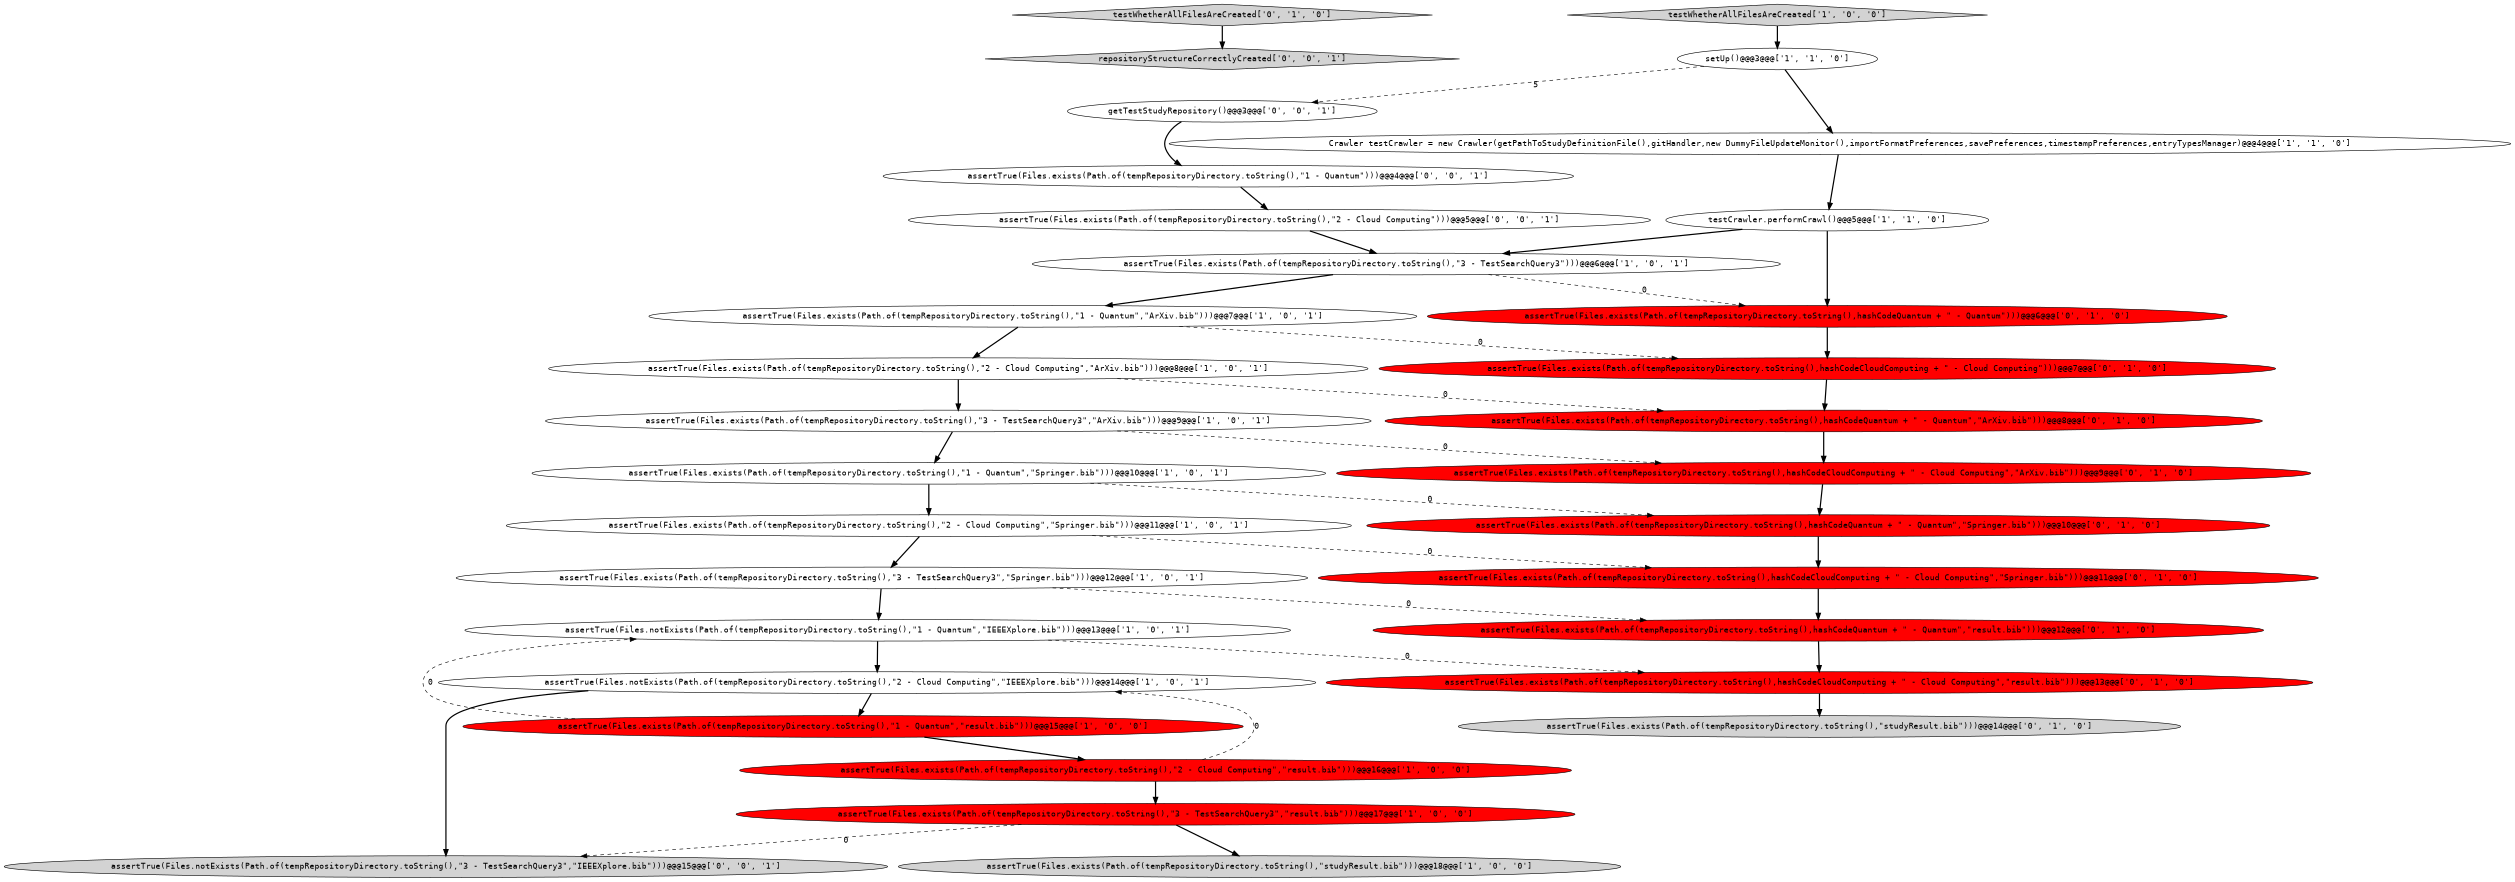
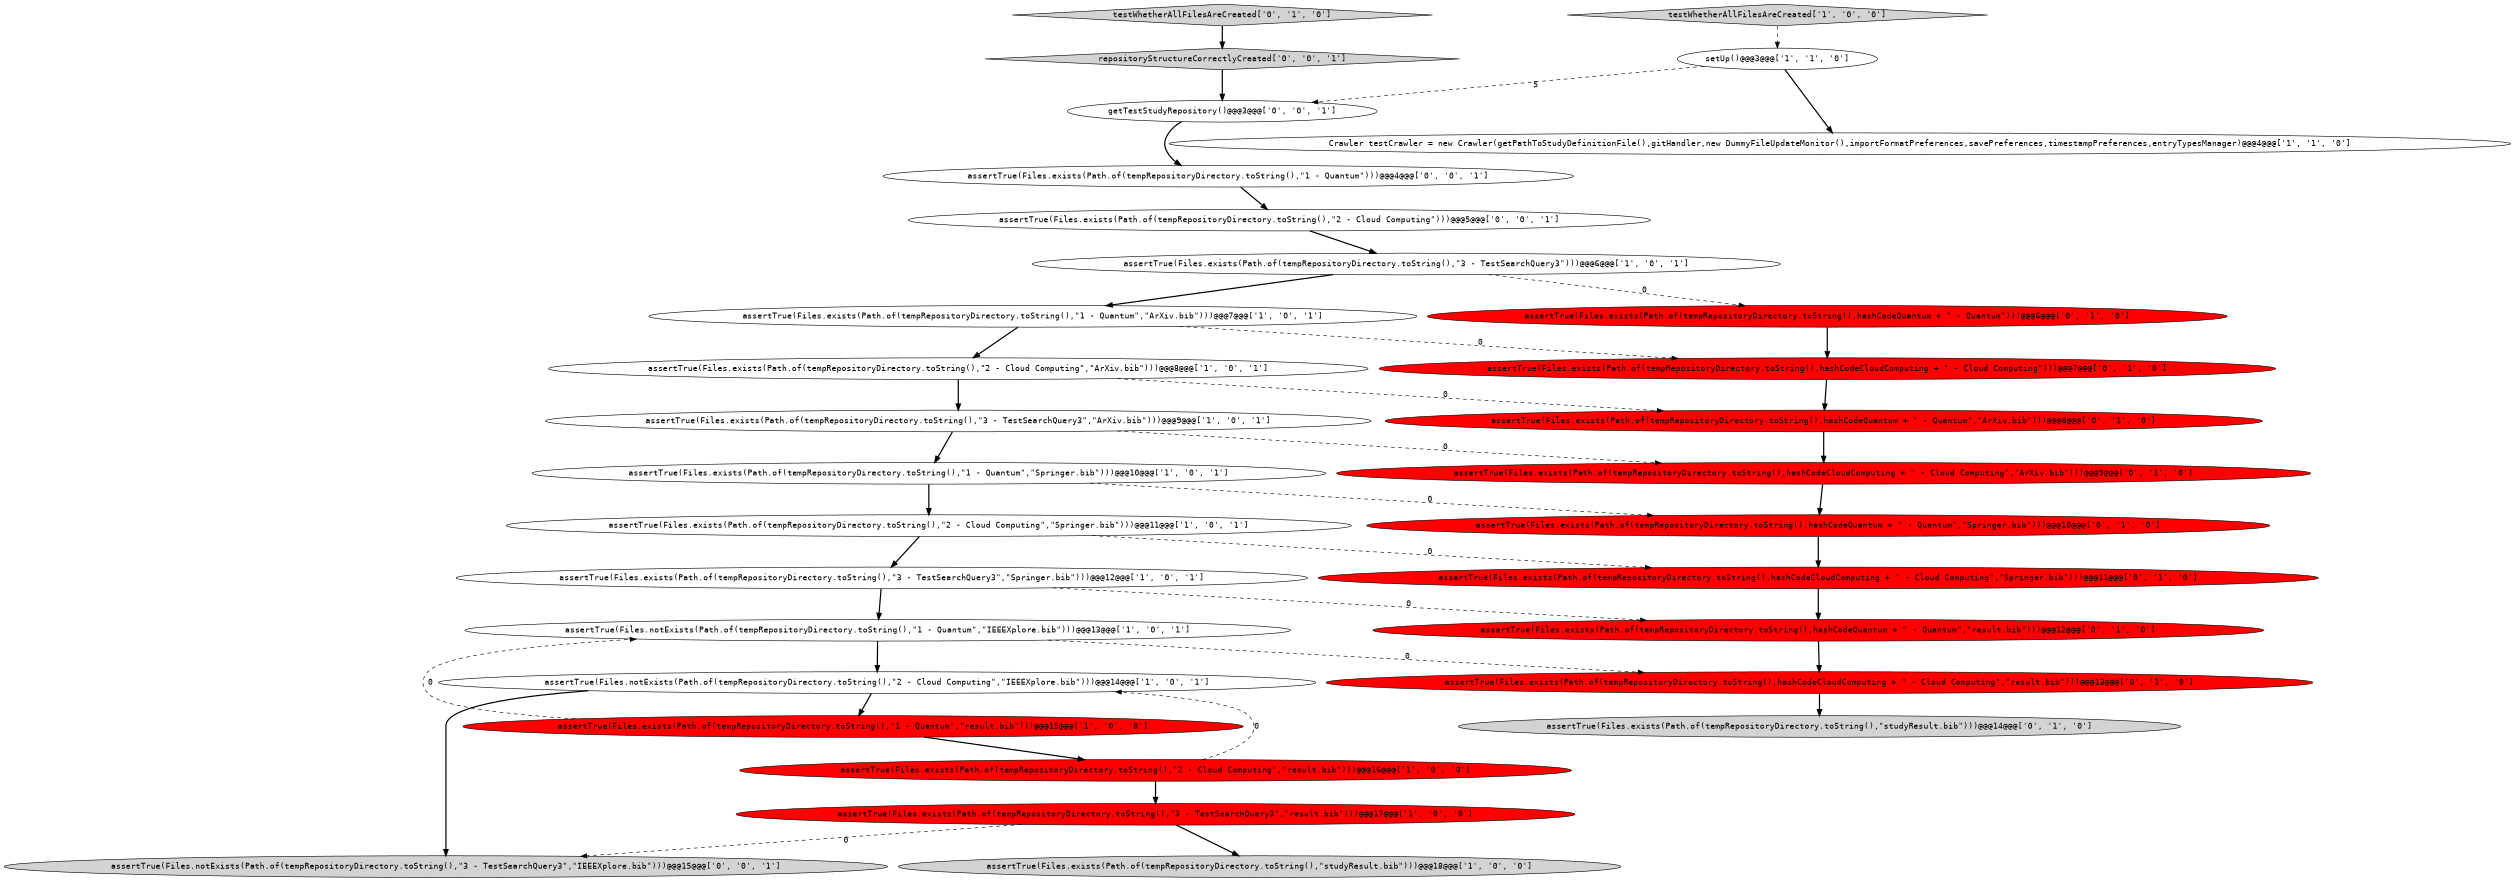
(1777, 34) -> (1777, 34)
none -> (1222, 82)
(1827, 220) -> none
